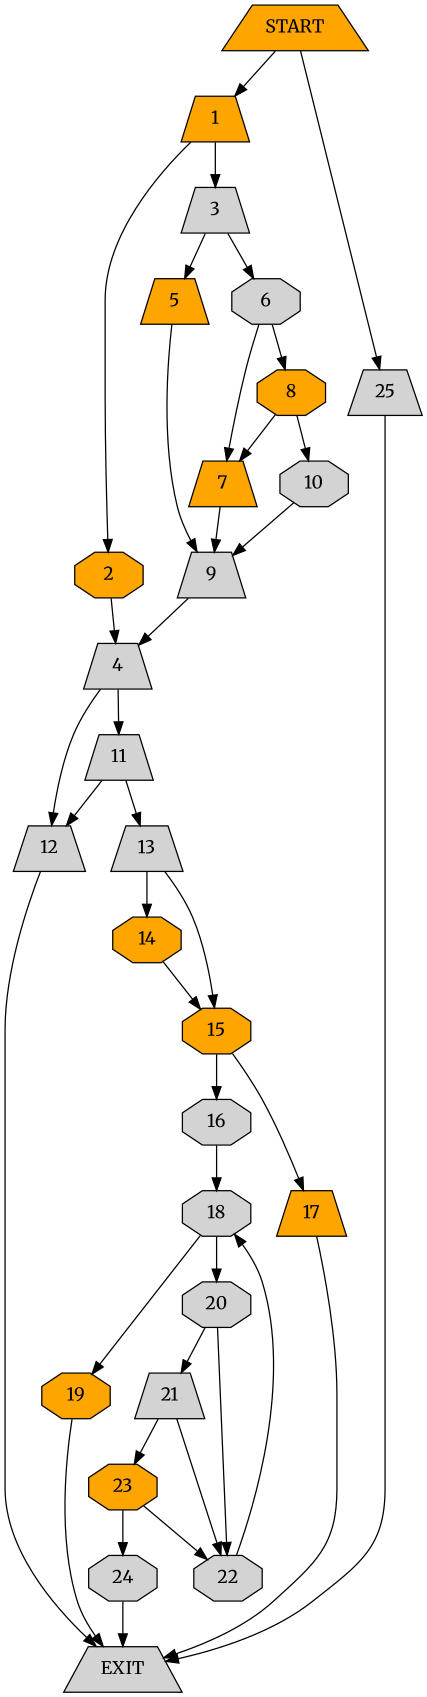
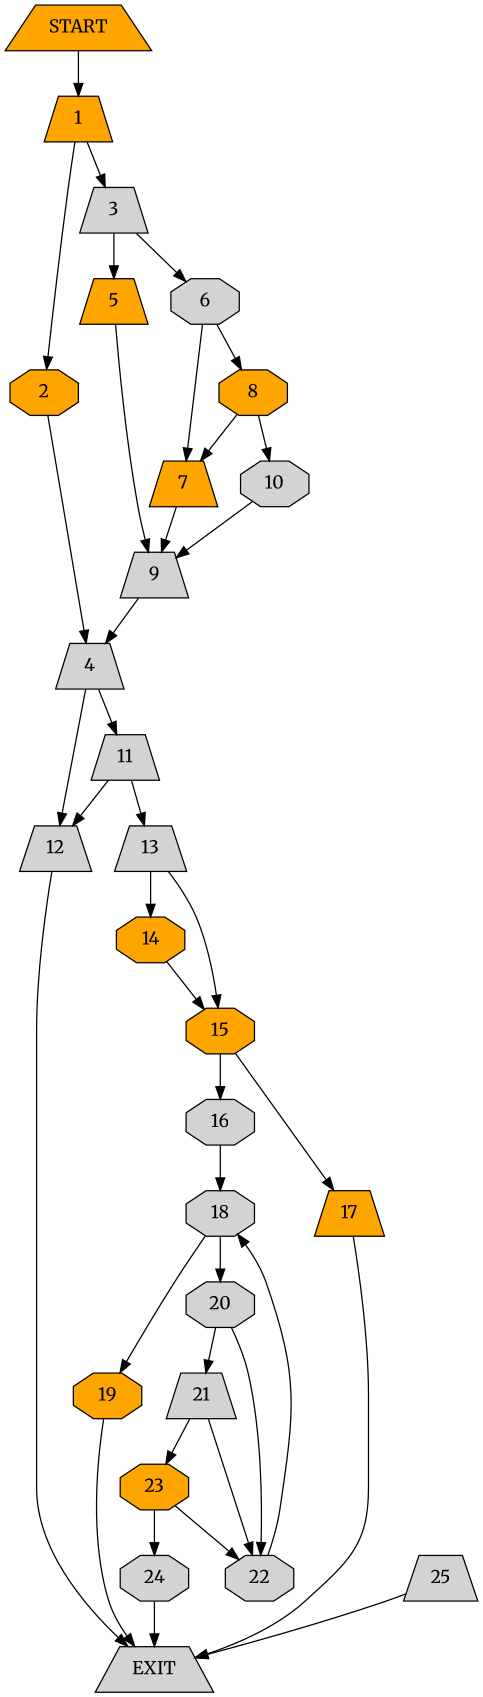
(338, 204) -> none
